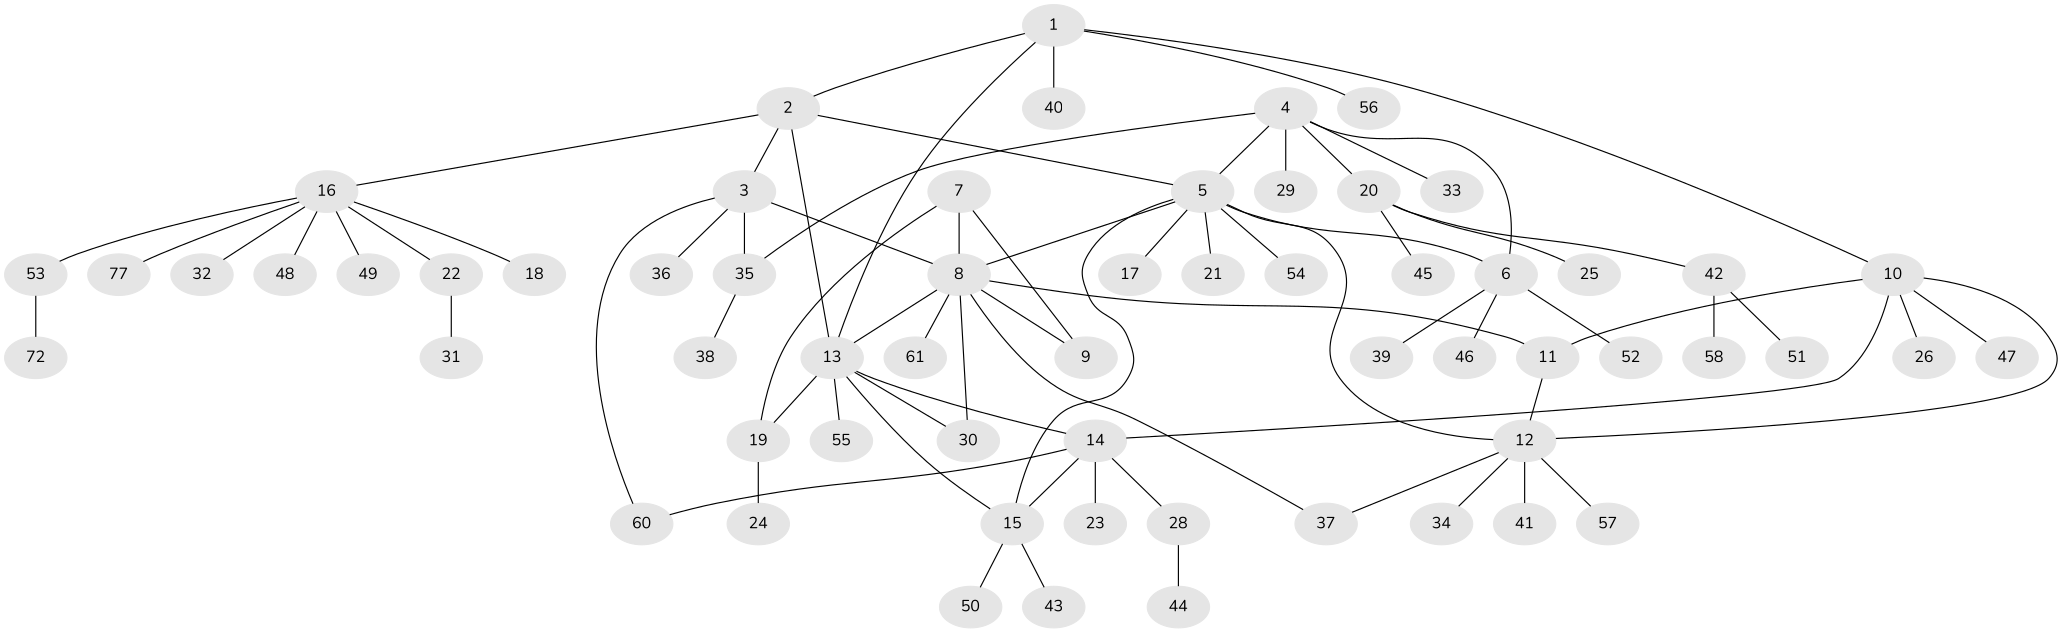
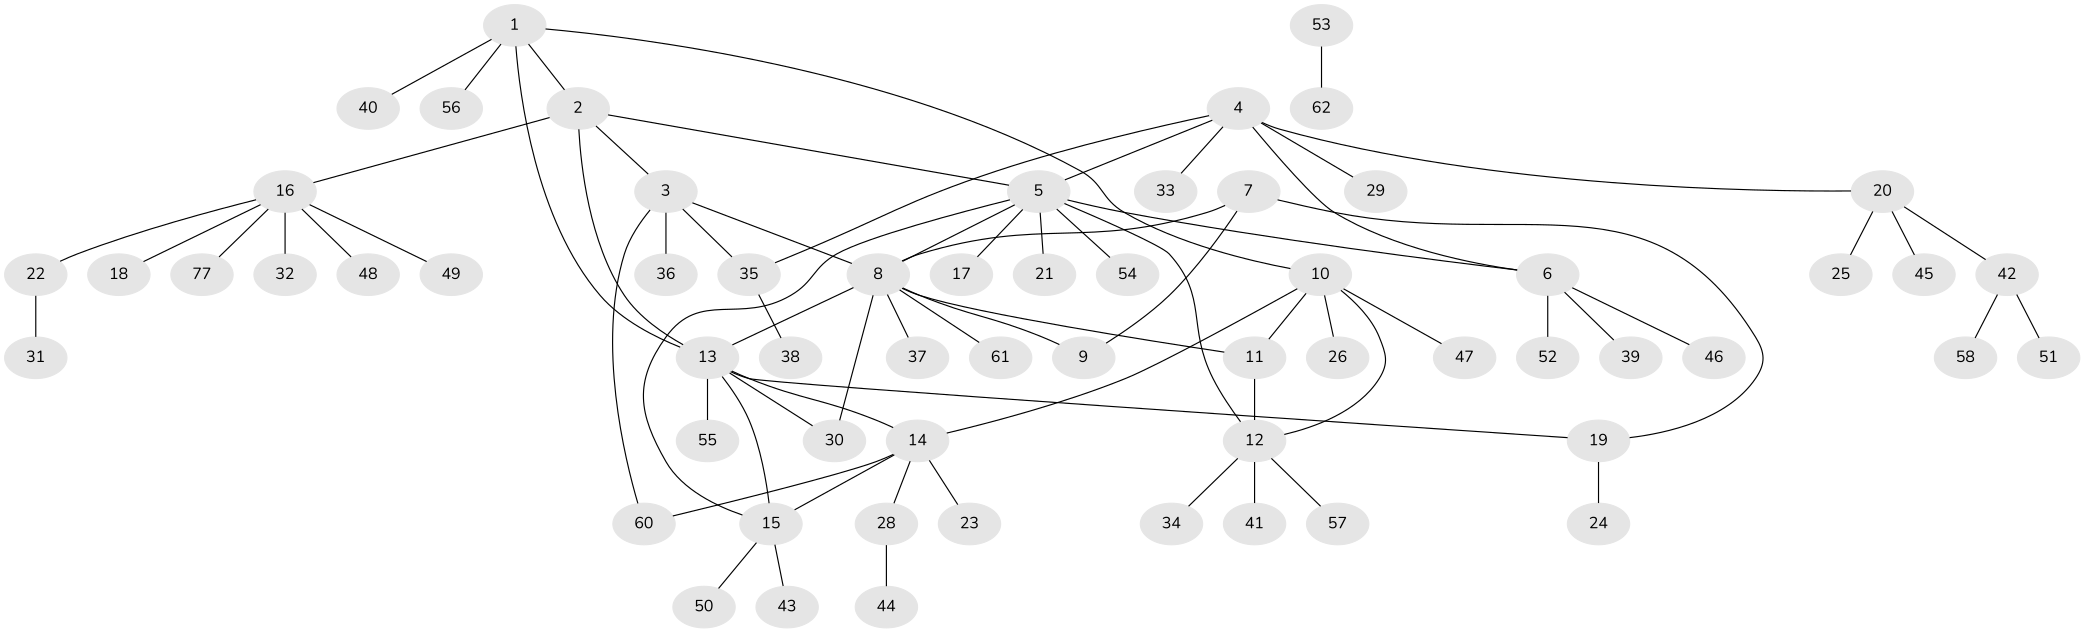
(177, 224) -> none
(36, 358) -> (1322, 108)
(1425, 482) -> none
